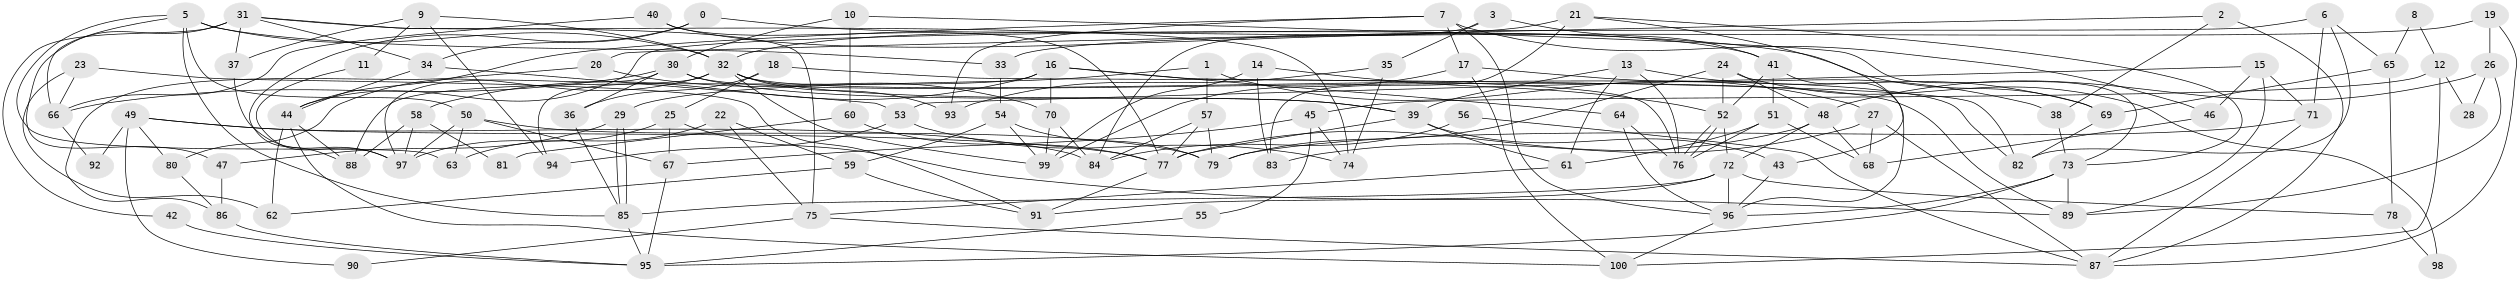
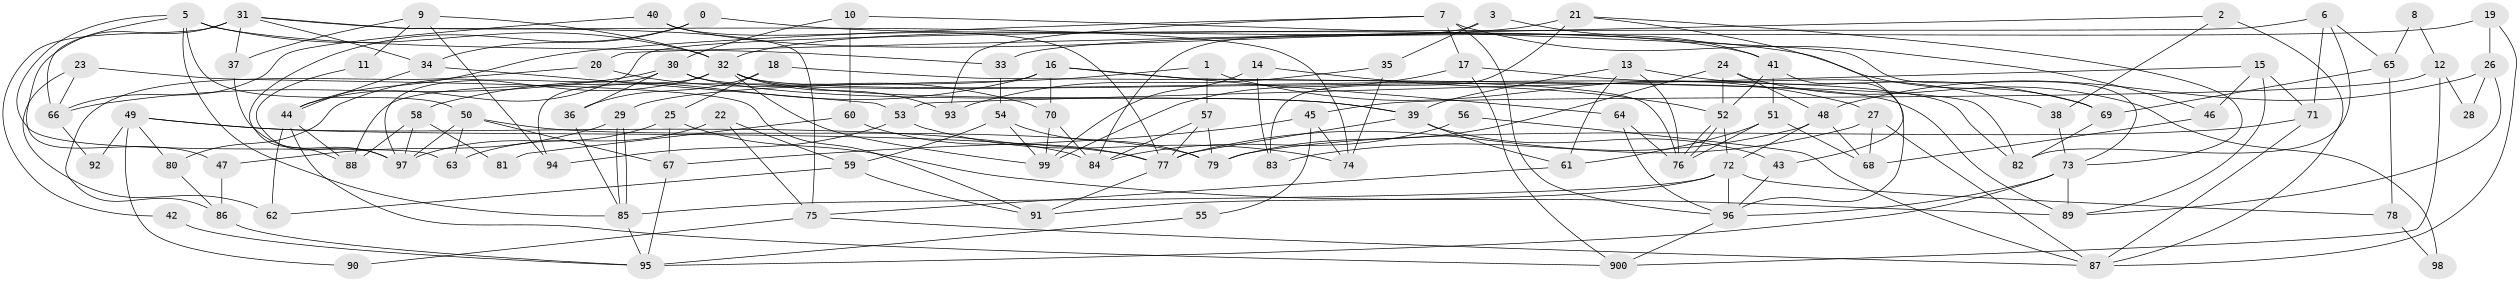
(1618, 266) -> (1618, 266)
